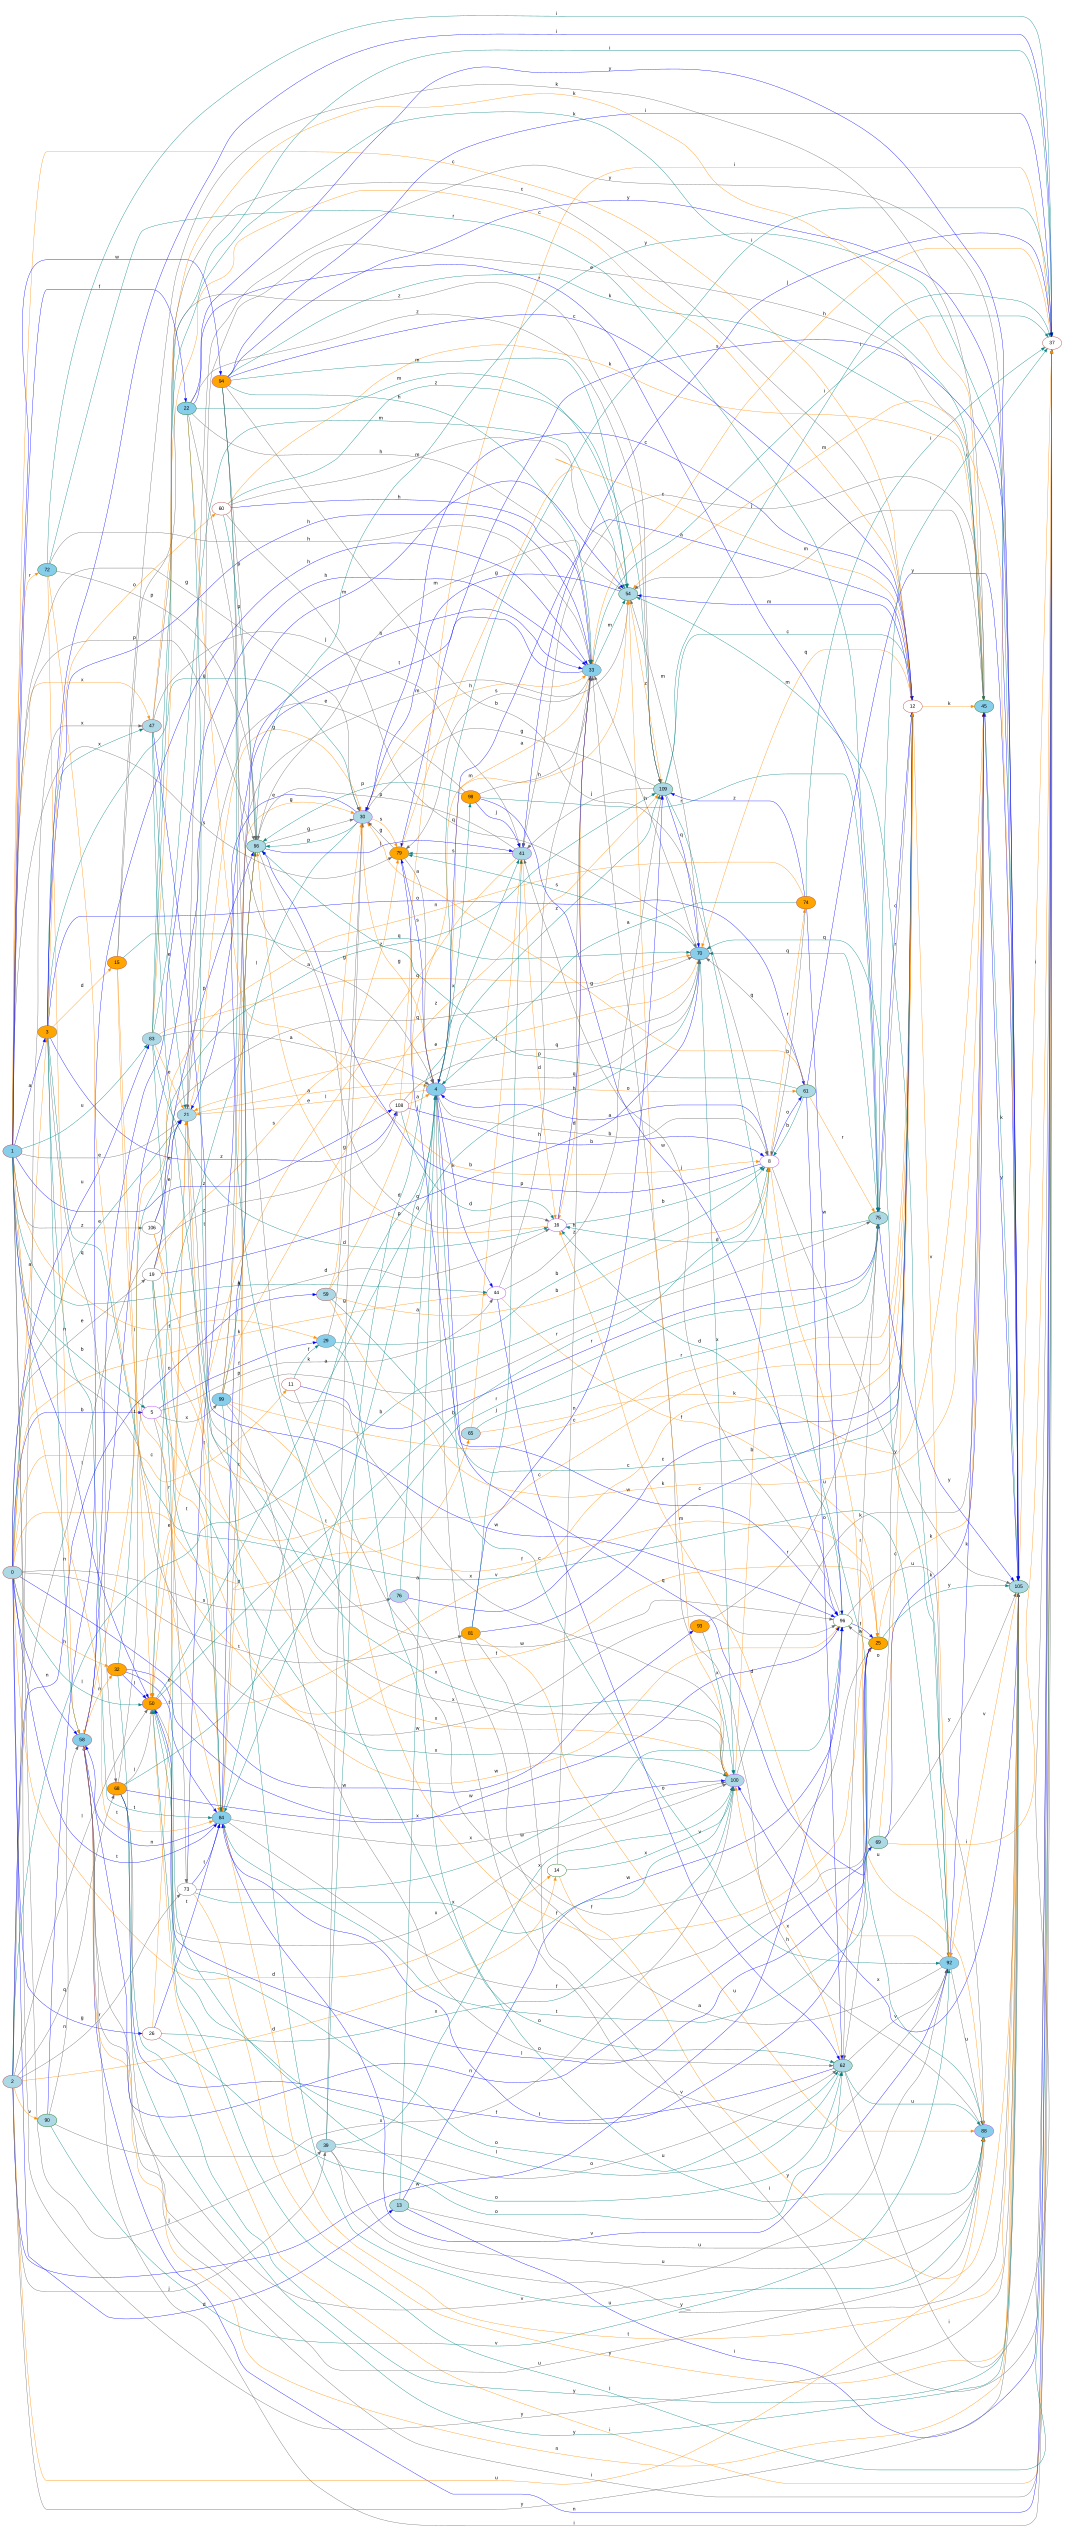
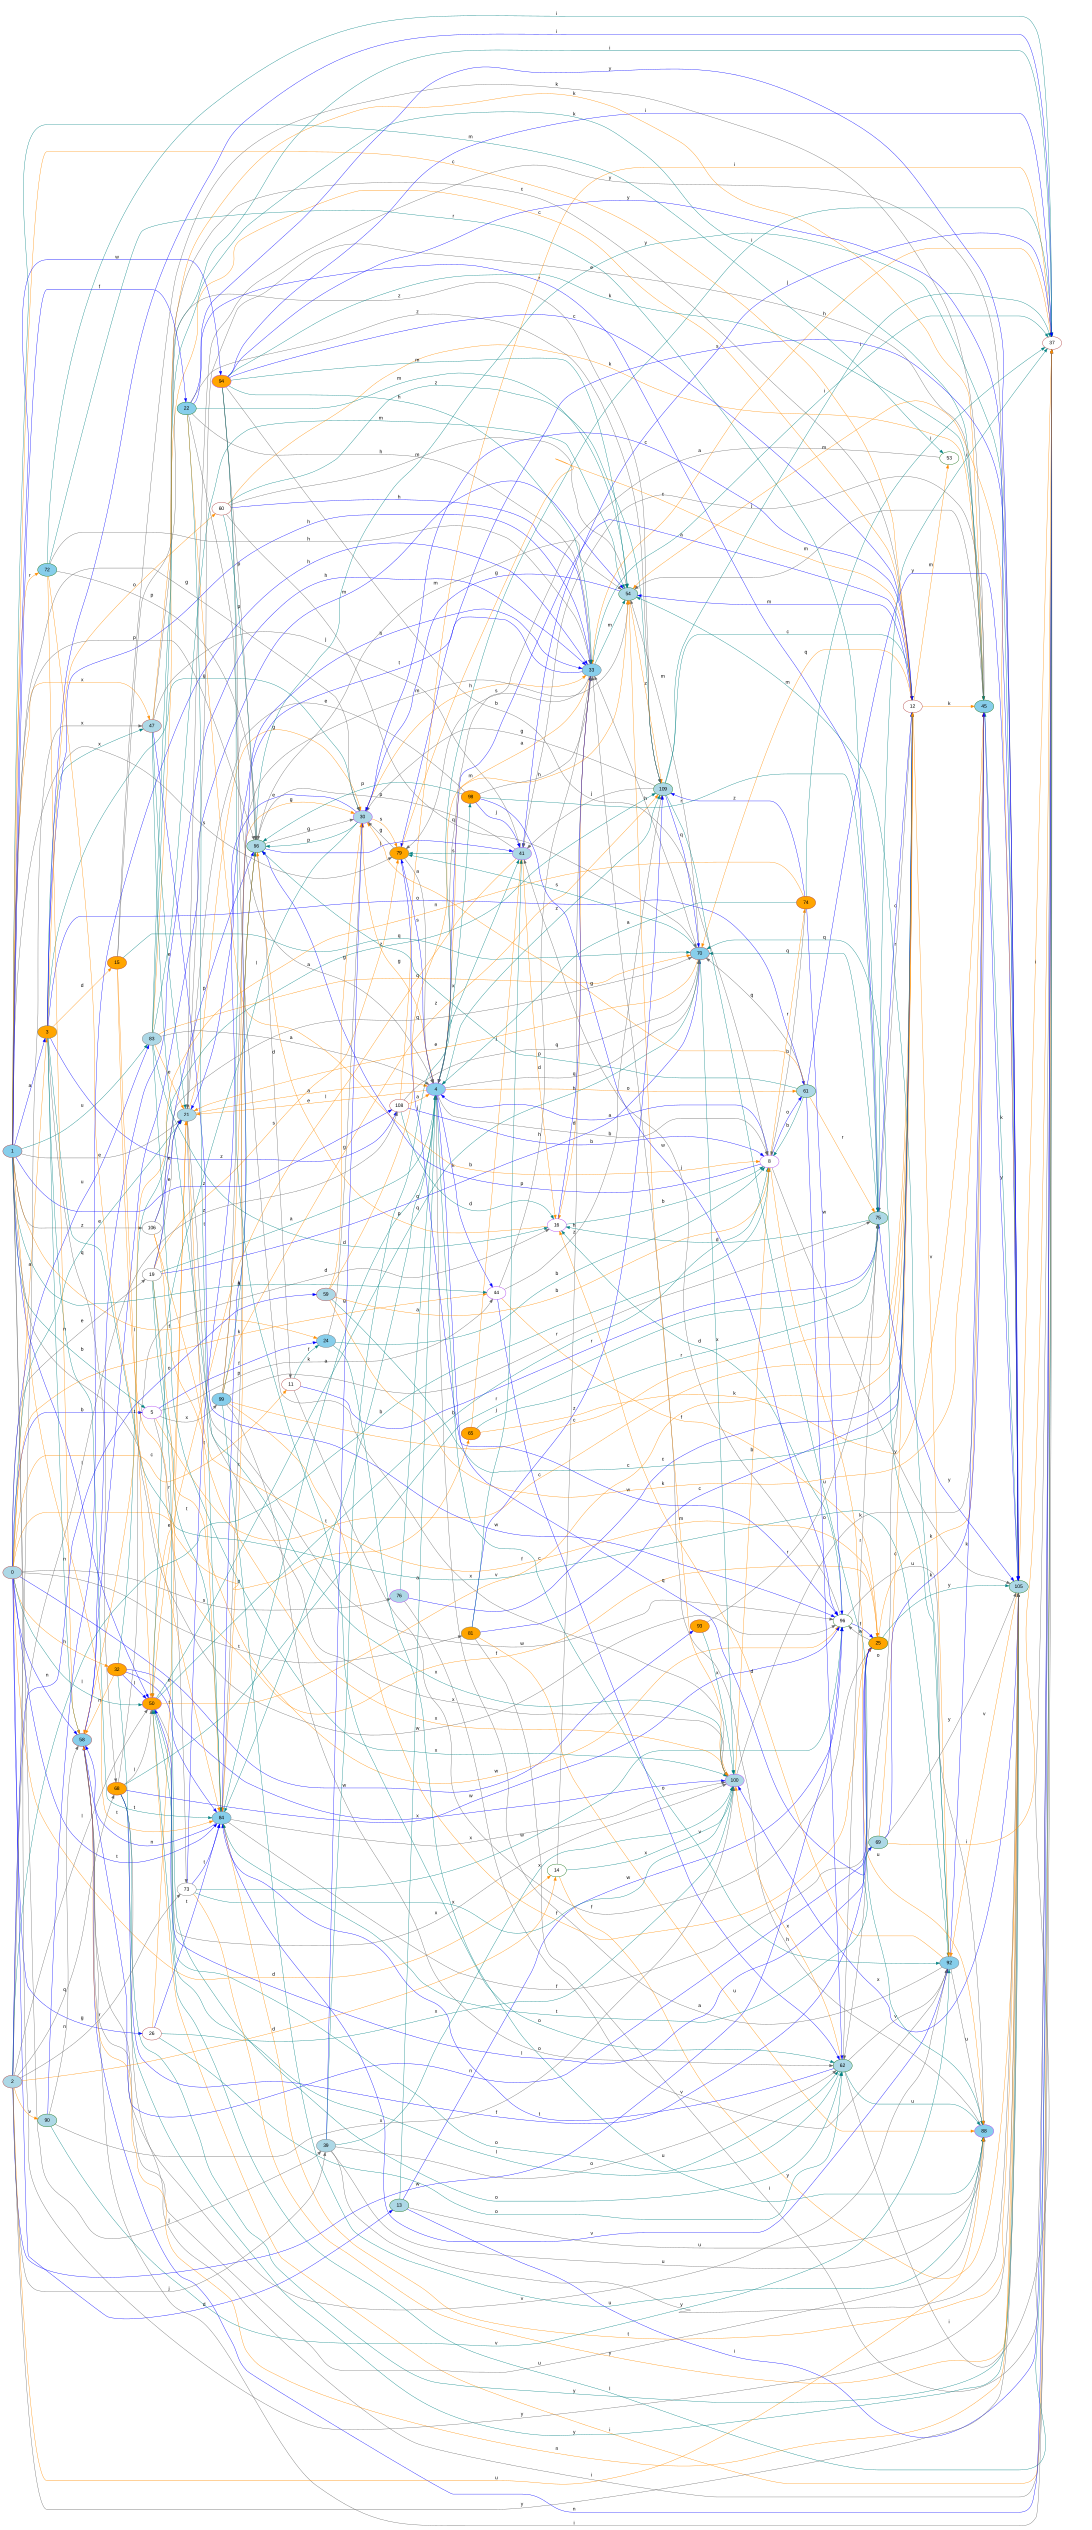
none -> (949, 458)
(354, 1146) -> (276, 1113)
none -> (323, 1212)
(326, 1341) -> (326, 1341)
(574, 1408) -> (574, 1408)
(471, 1433) -> (471, 1433)
(342, 1483) -> (342, 1483)
(94, 1705) -> (99, 1706)
